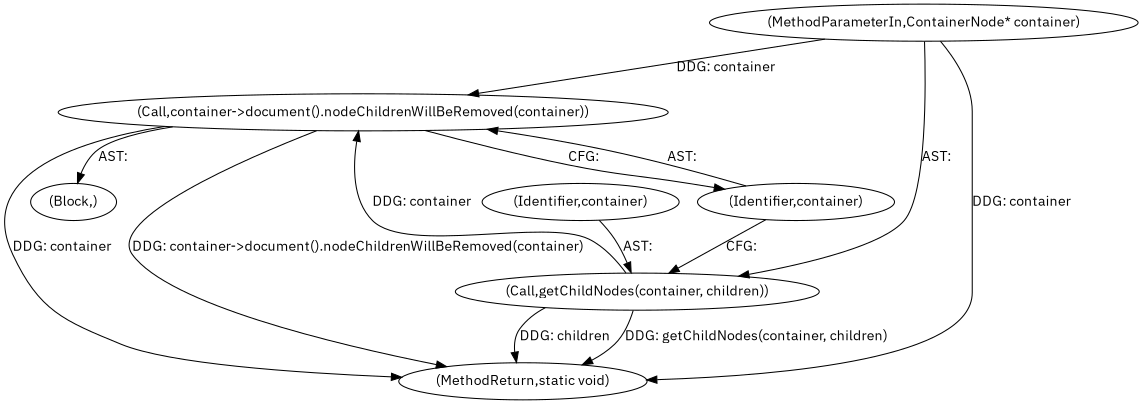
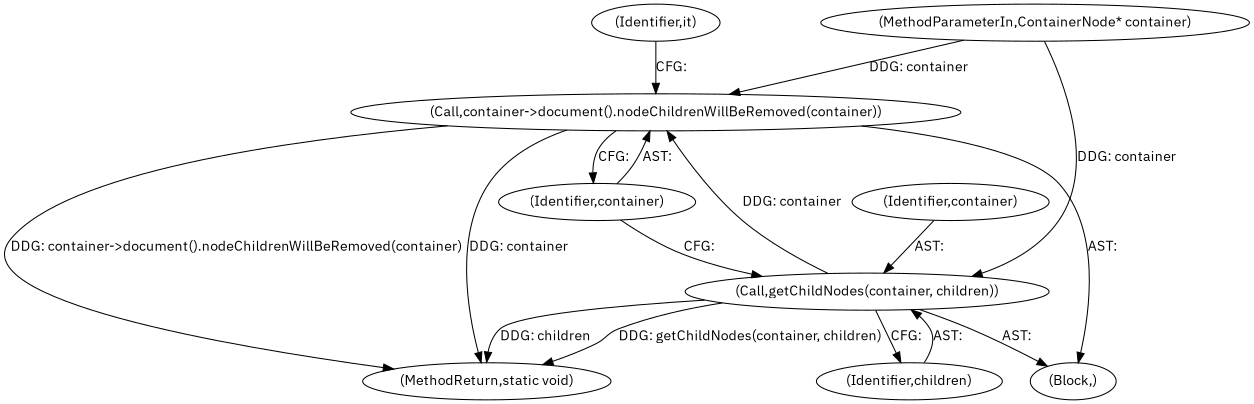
none -> (656, 23)
(938, 157) -> (1127, 157)
(950, 326) -> none
none -> (980, 333)
none -> (909, 381)
